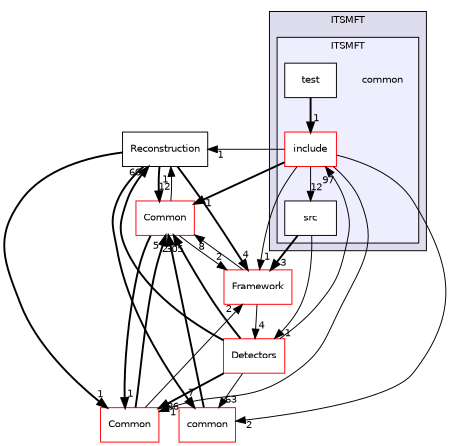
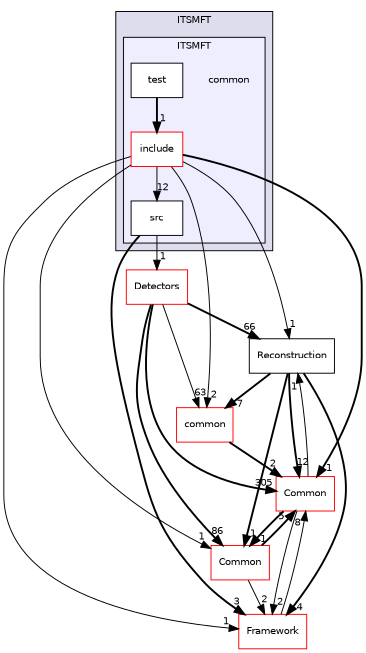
(341, 266) -> none
(256, 317) -> none
